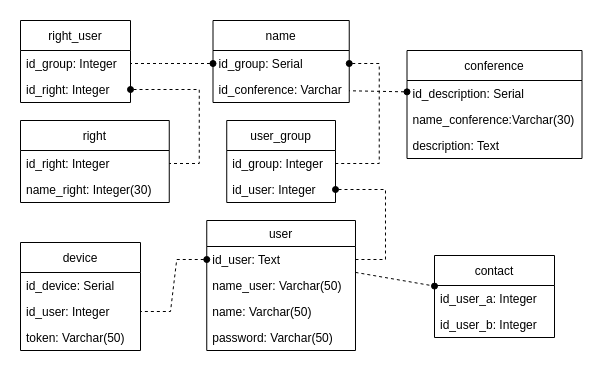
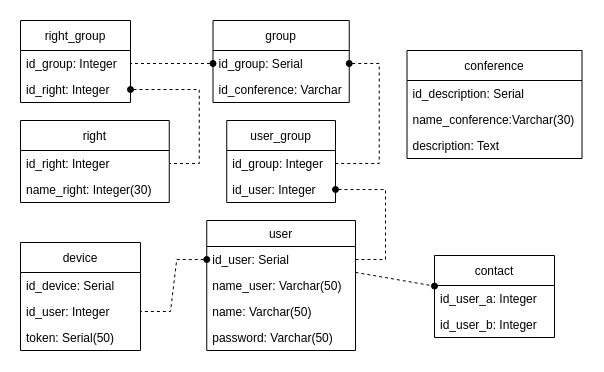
(75, 36) -> (75, 36)
(281, 36) -> (281, 36)
(377, 91) -> none
(251, 260) -> (255, 260)
(83, 338) -> (77, 338)
